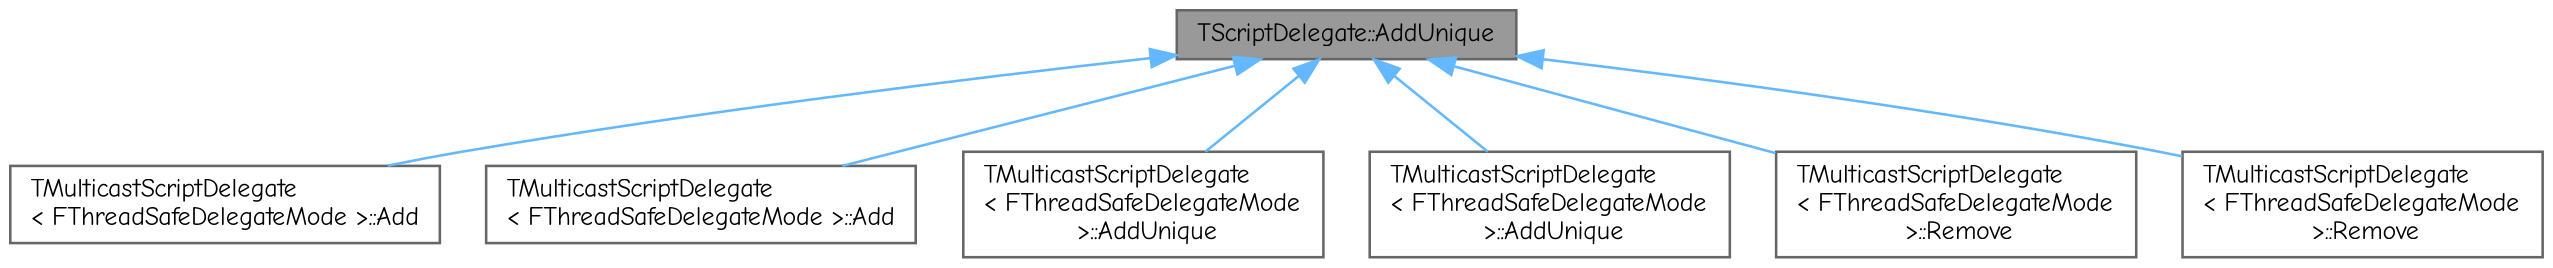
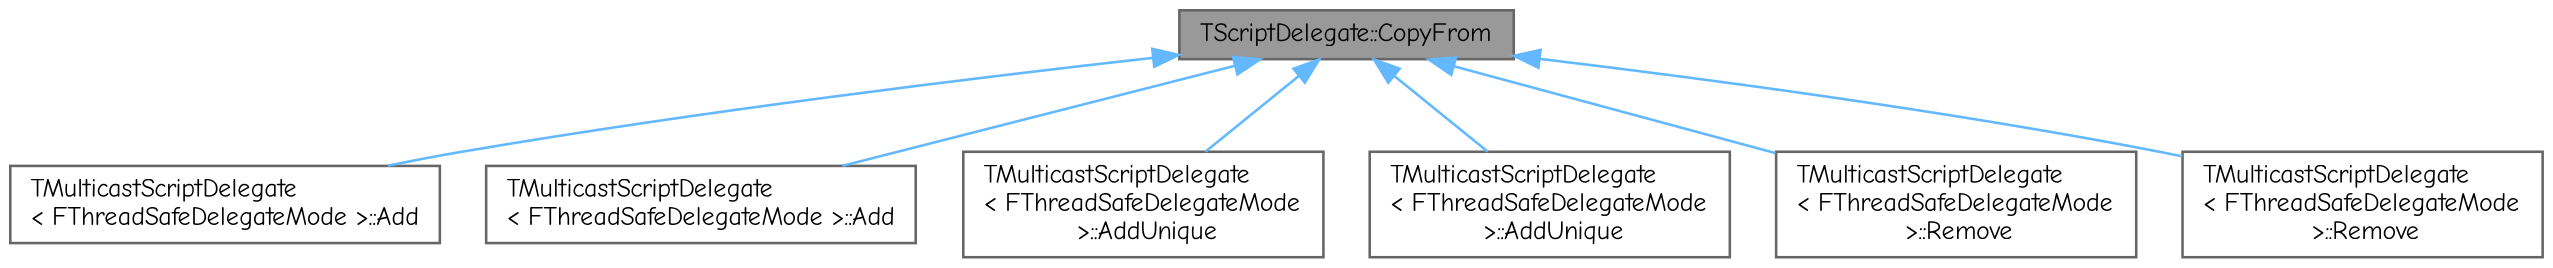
(1347, 35) -> (1347, 35)
